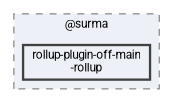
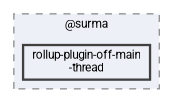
(87, 62) -> (87, 62)
